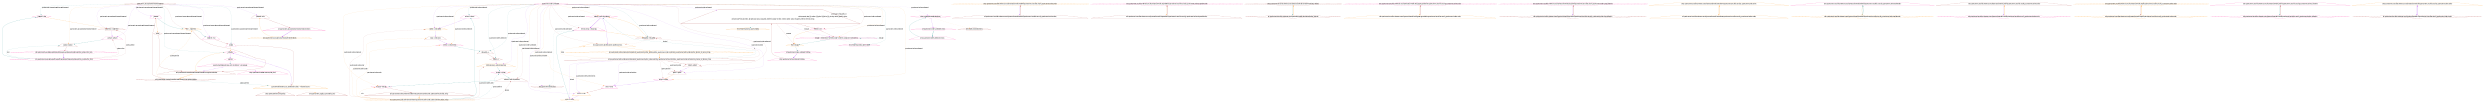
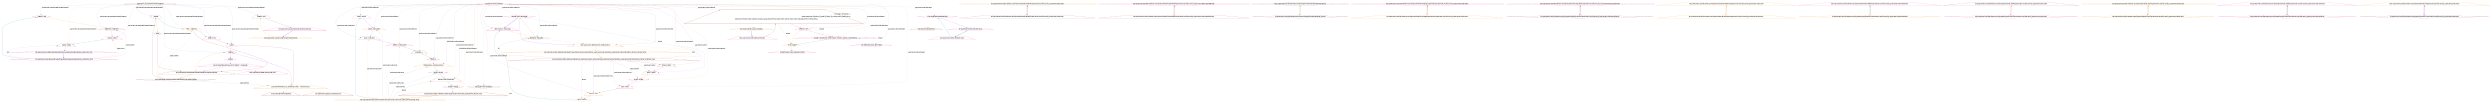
none -> (358, 7)
(795, 56) -> (752, 33)
